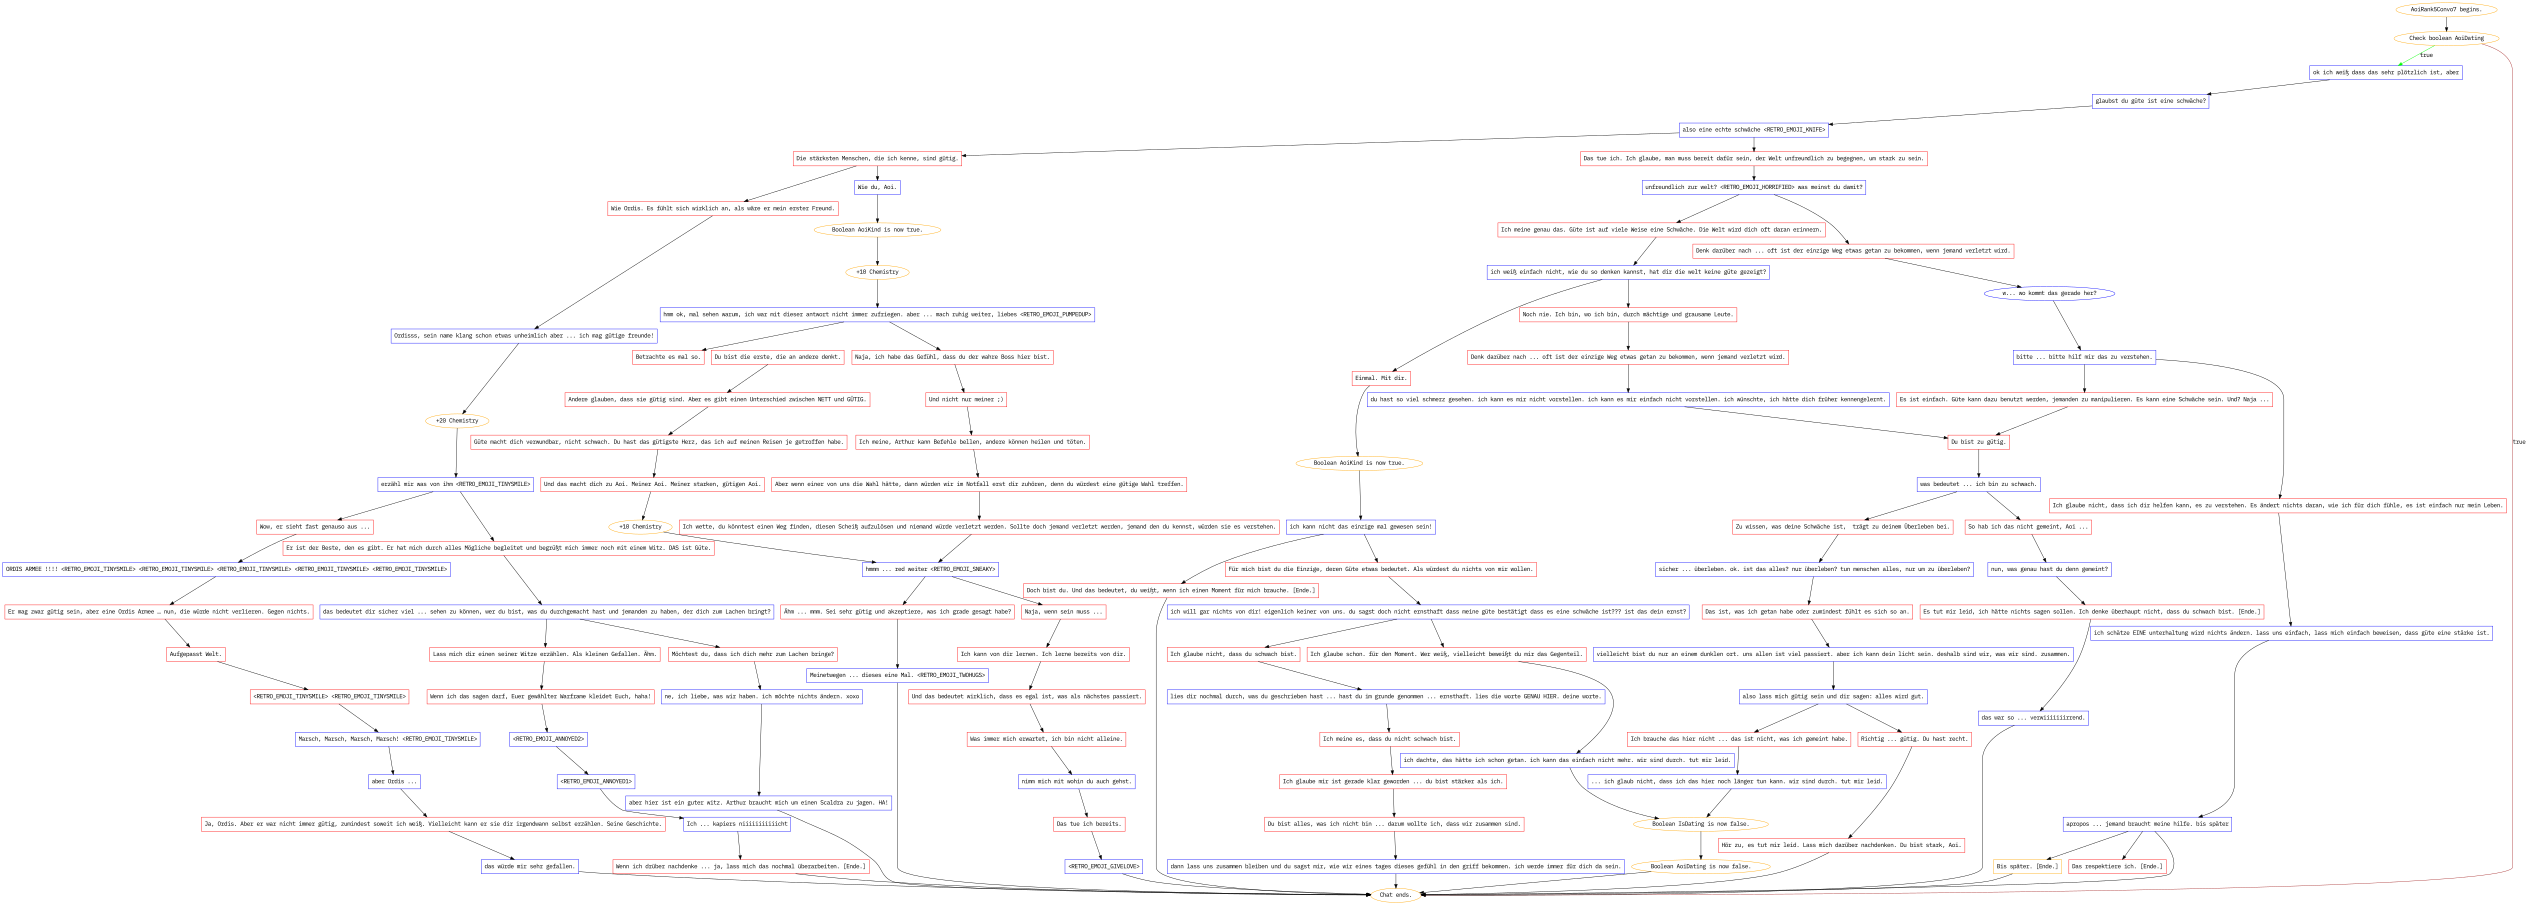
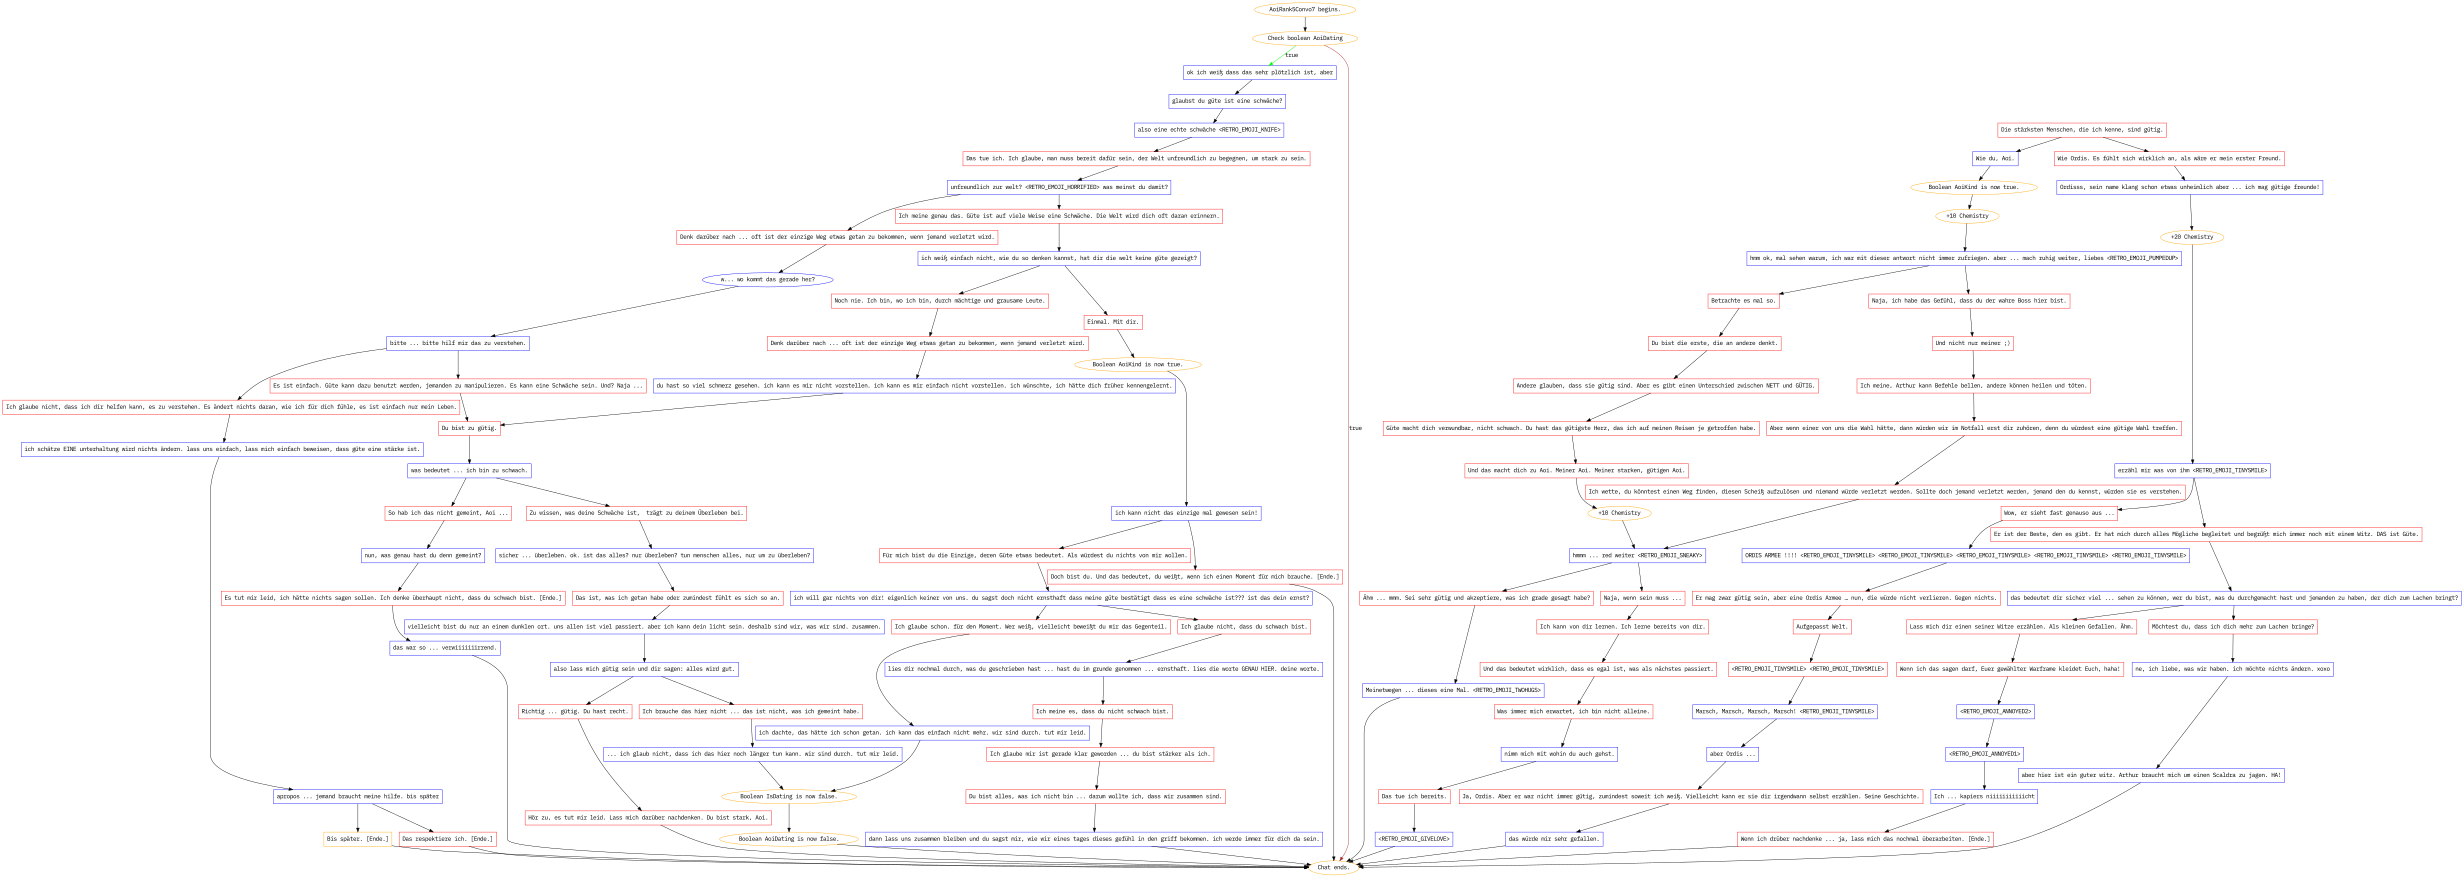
(1323, 144) -> none
none -> (1730, 321)
(1982, 886) -> (886, 865)
